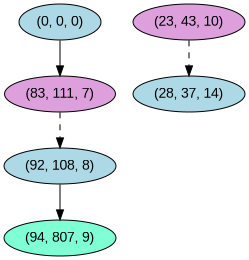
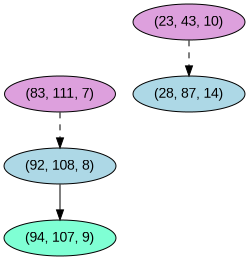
(60, 22) -> none
(189, 94) -> (189, 94)
(60, 238) -> (60, 238)
